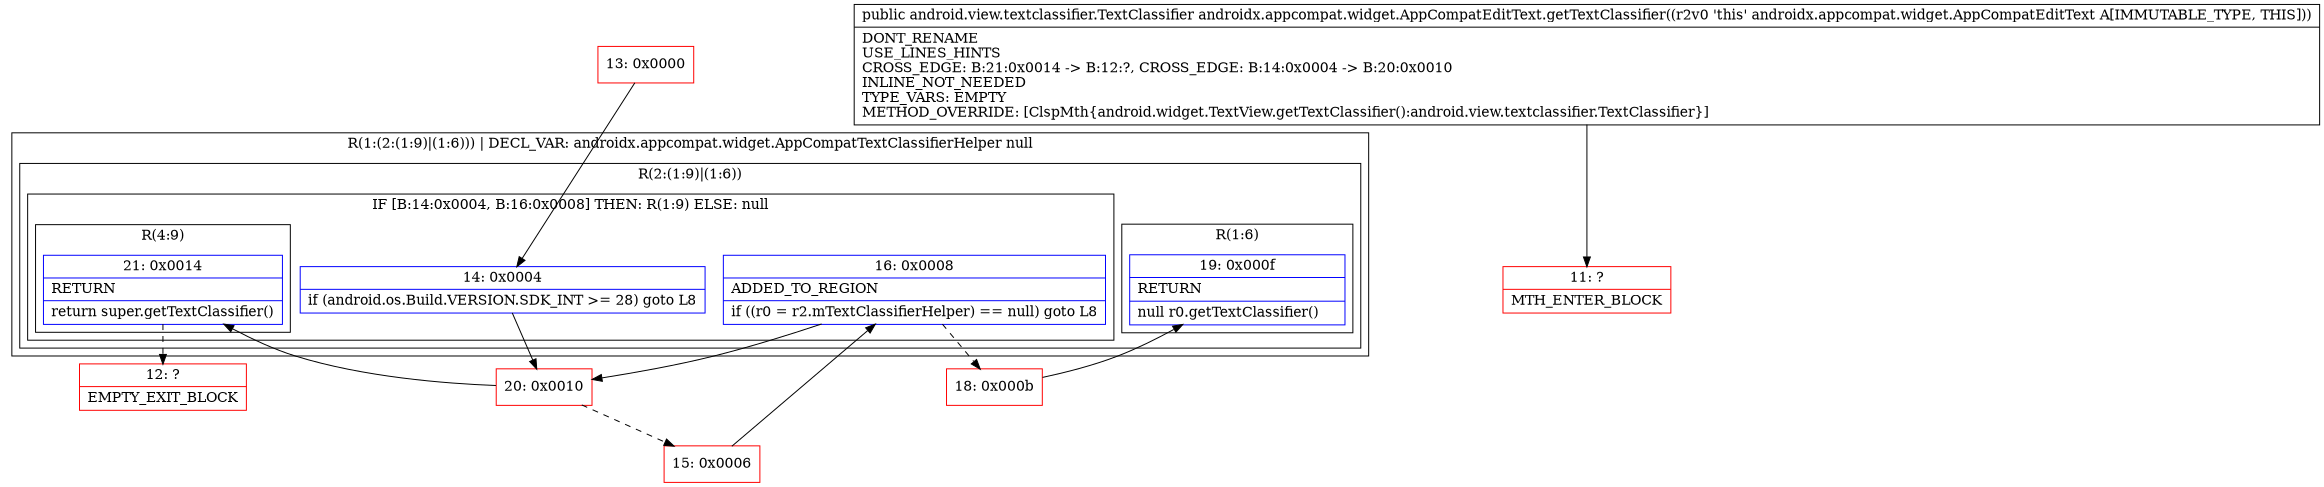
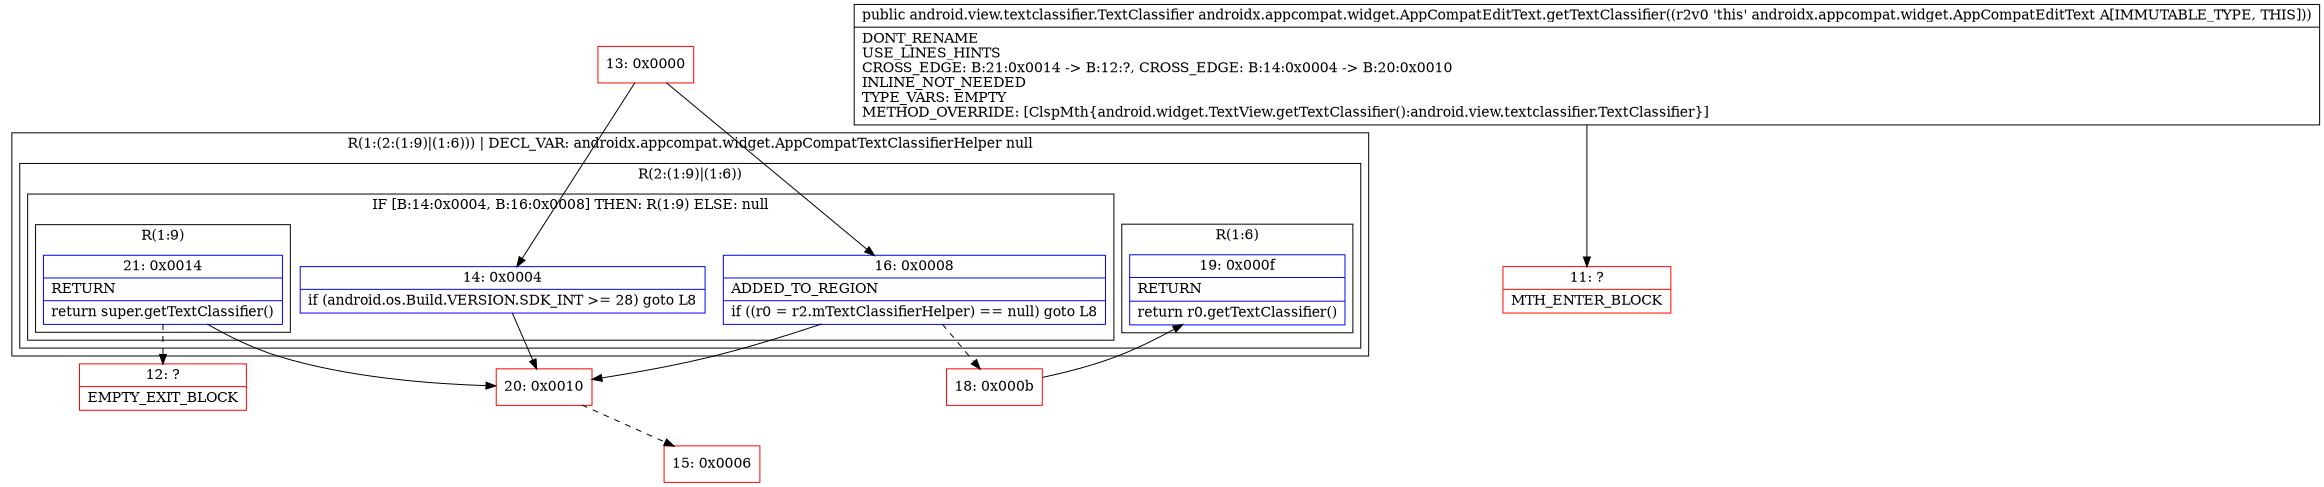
(163, 236) -> (163, 236)
(1228, 313) -> (1237, 313)
(361, 372) -> (343, 371)
(800, 388) -> (772, 170)
